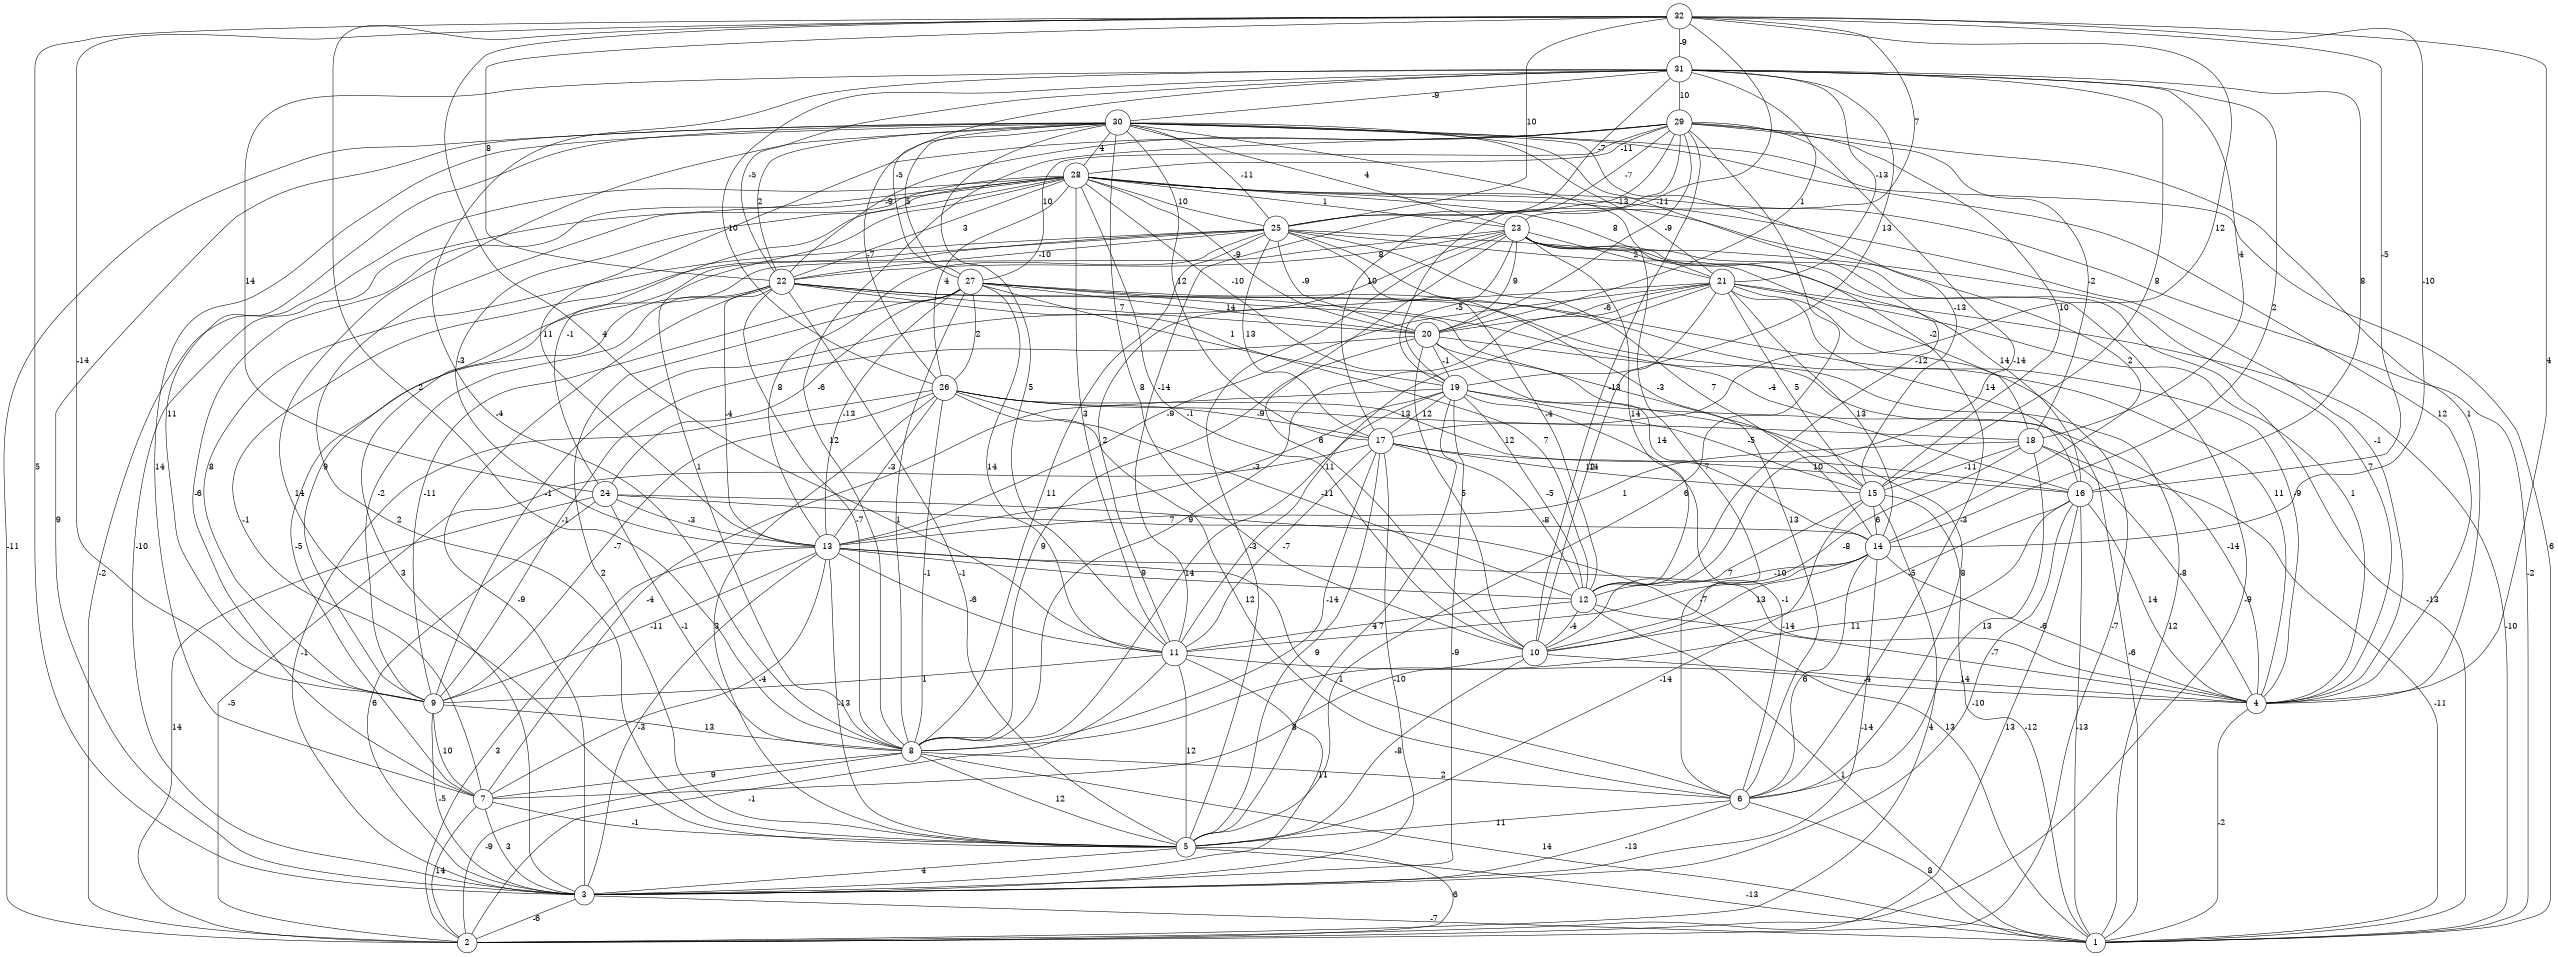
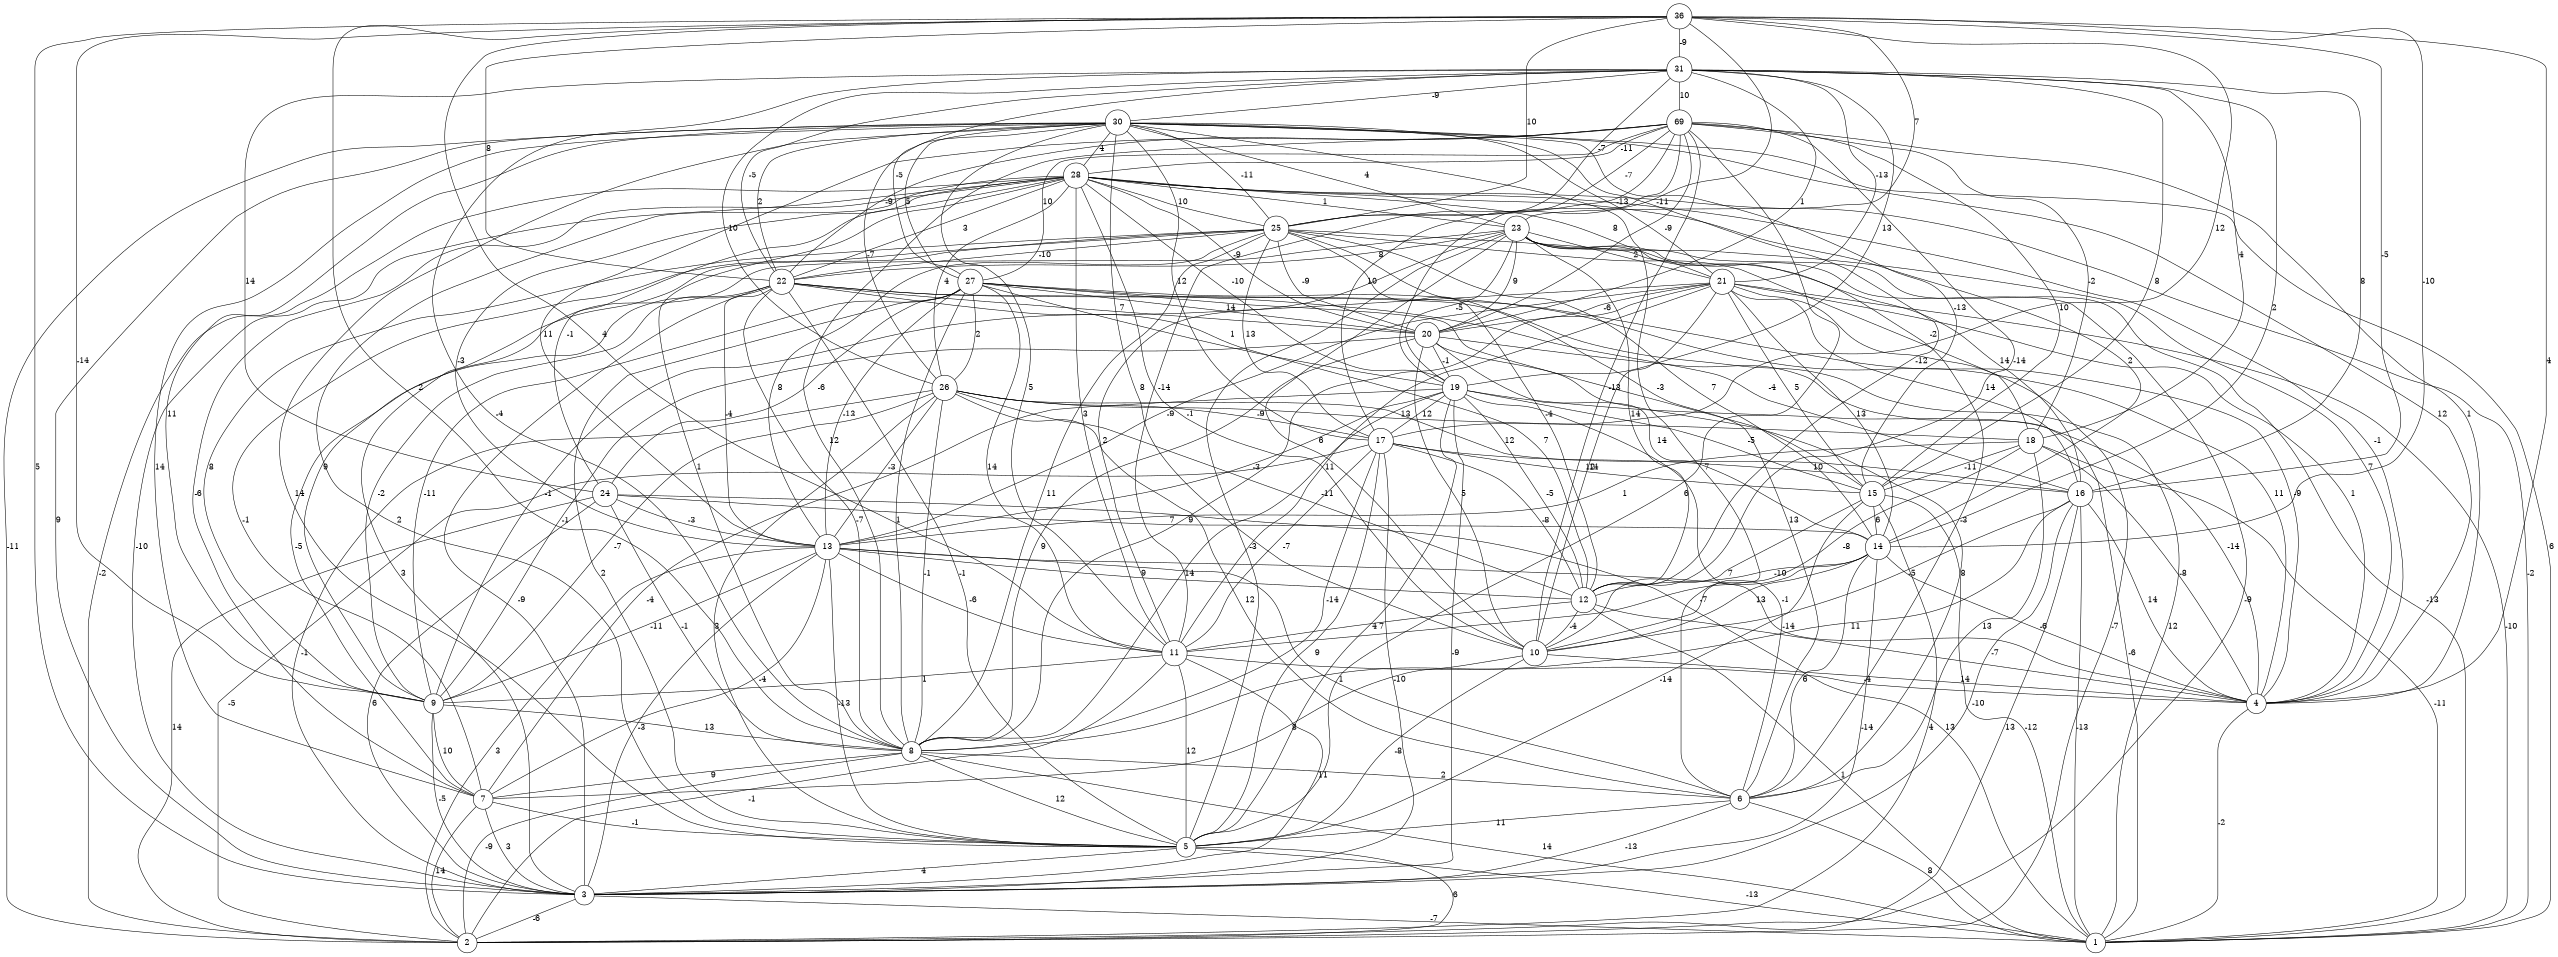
(1679, 16) -> (1679, 16)
(1679, 122) -> (1679, 122)
